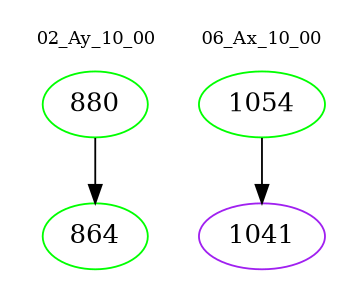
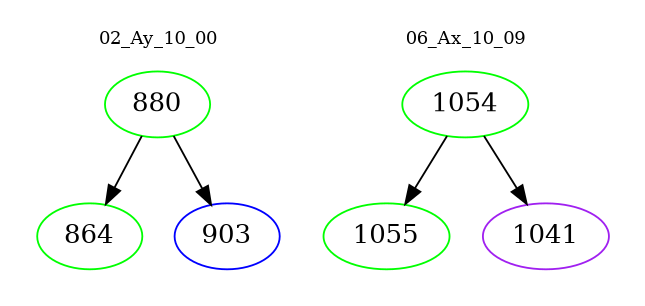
(262, 39) -> (466, 39)
none -> (227, 236)
none -> (387, 236)
